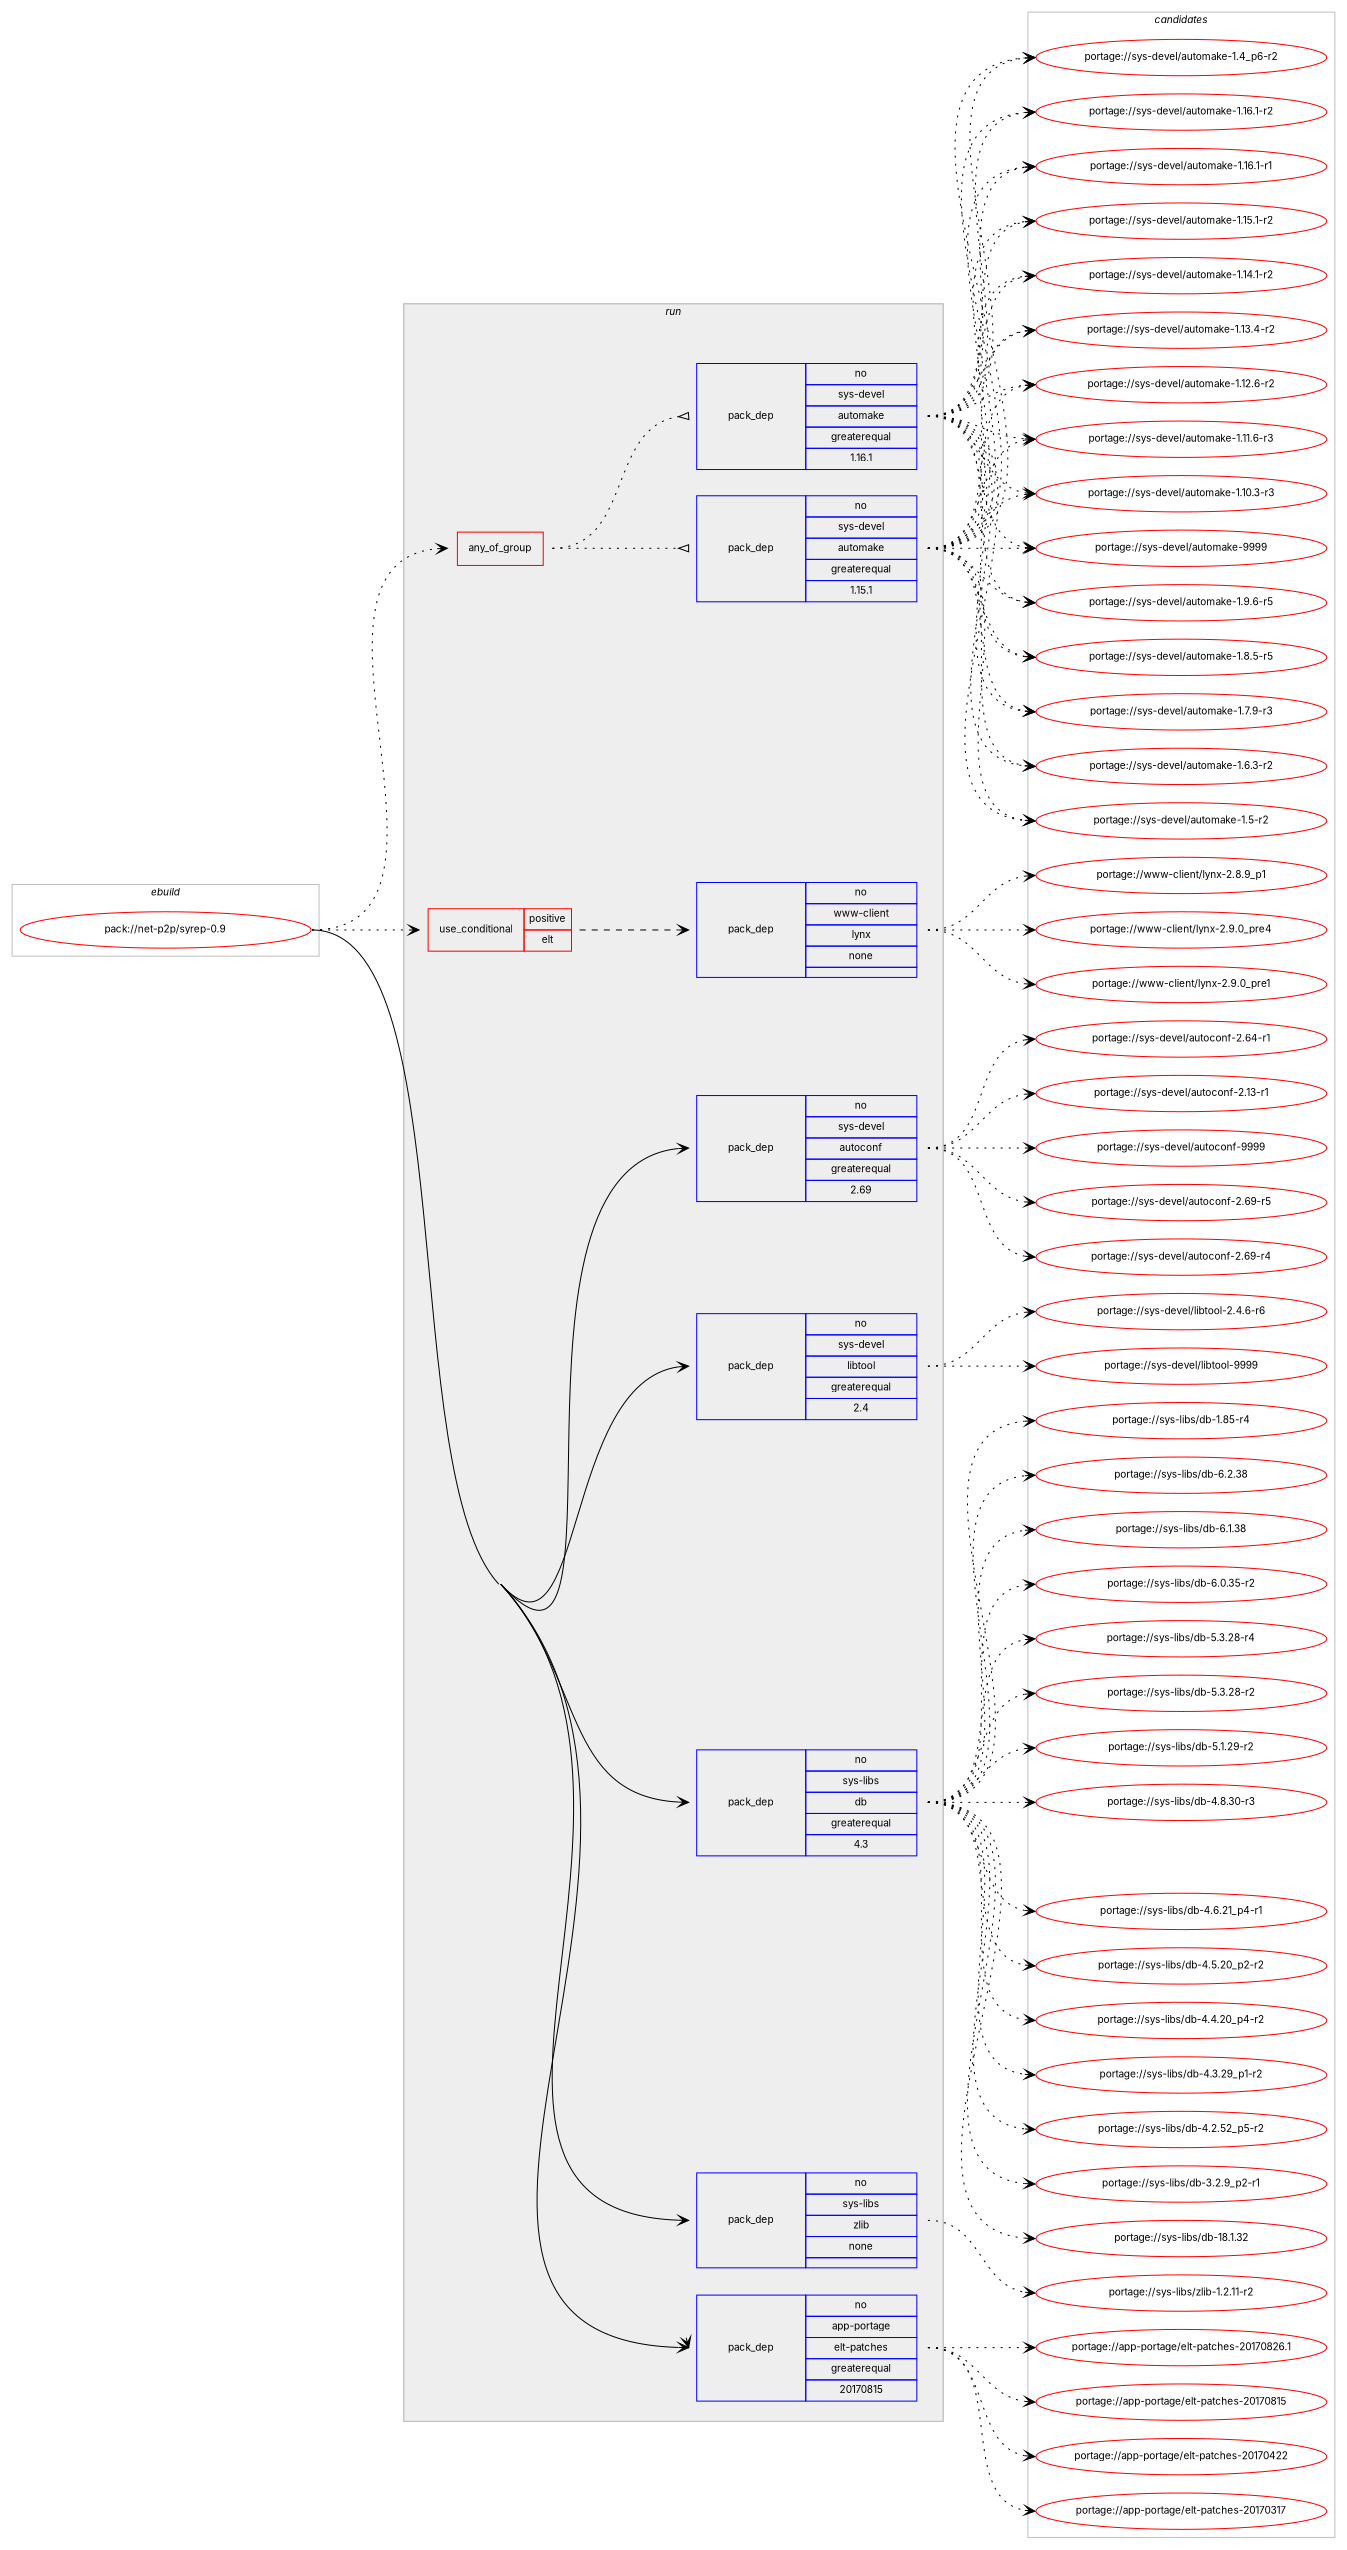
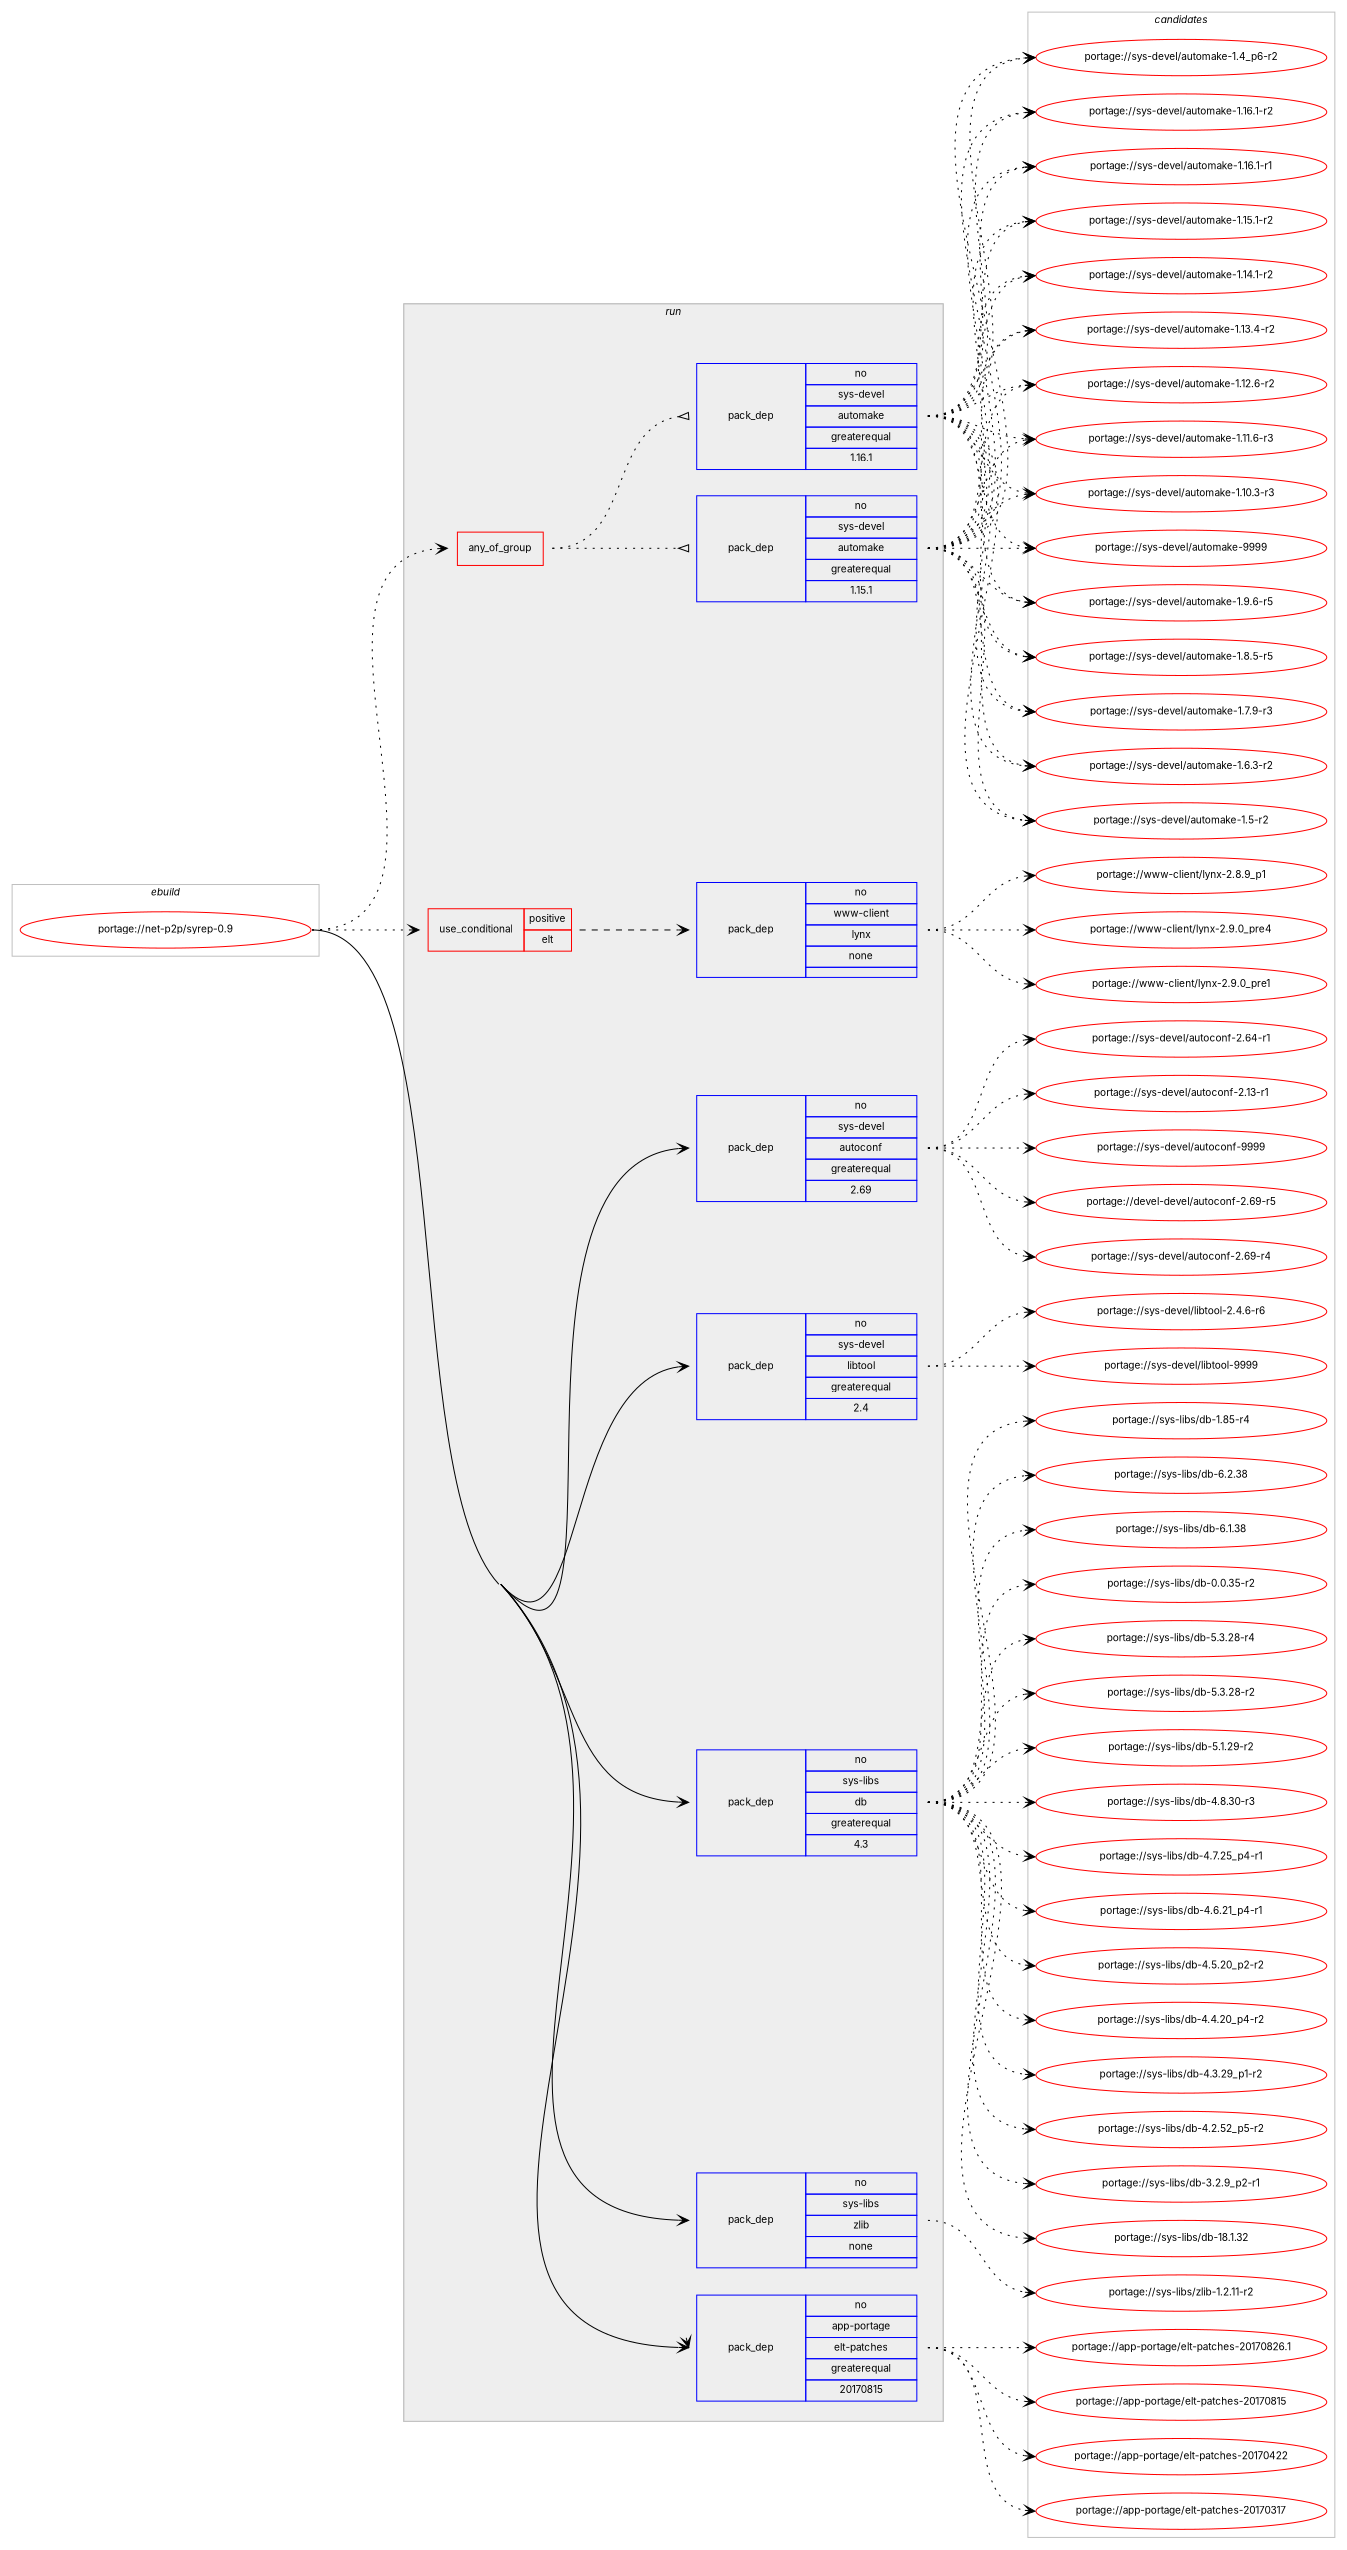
(166, 930) -> (166, 930)
(1181, 1203) -> (1181, 1203)
(1181, 1584) -> (1181, 1584)
none -> (1181, 1857)
